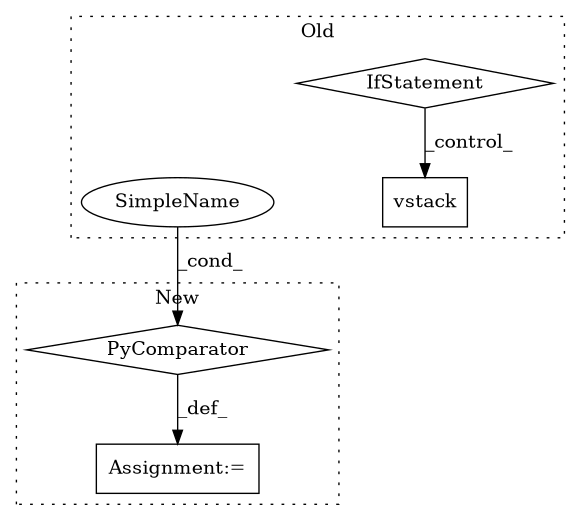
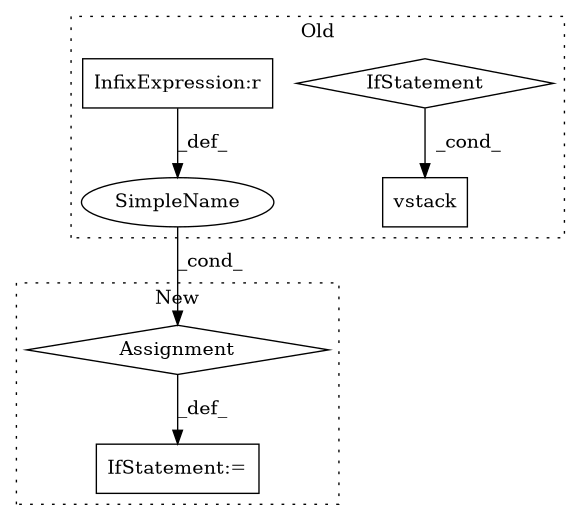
none -> (178, 83)
(469, 143) -> (469, 143)
(178, 350) -> (178, 350)
(178, 469) -> (178, 469)
